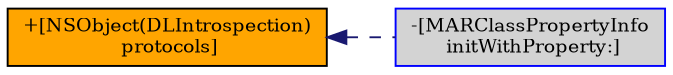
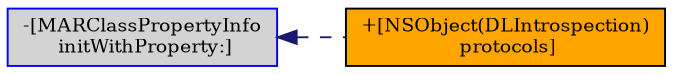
(371, 37) -> (321, 37)
